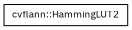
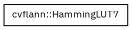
(66, 15) -> (66, 15)
